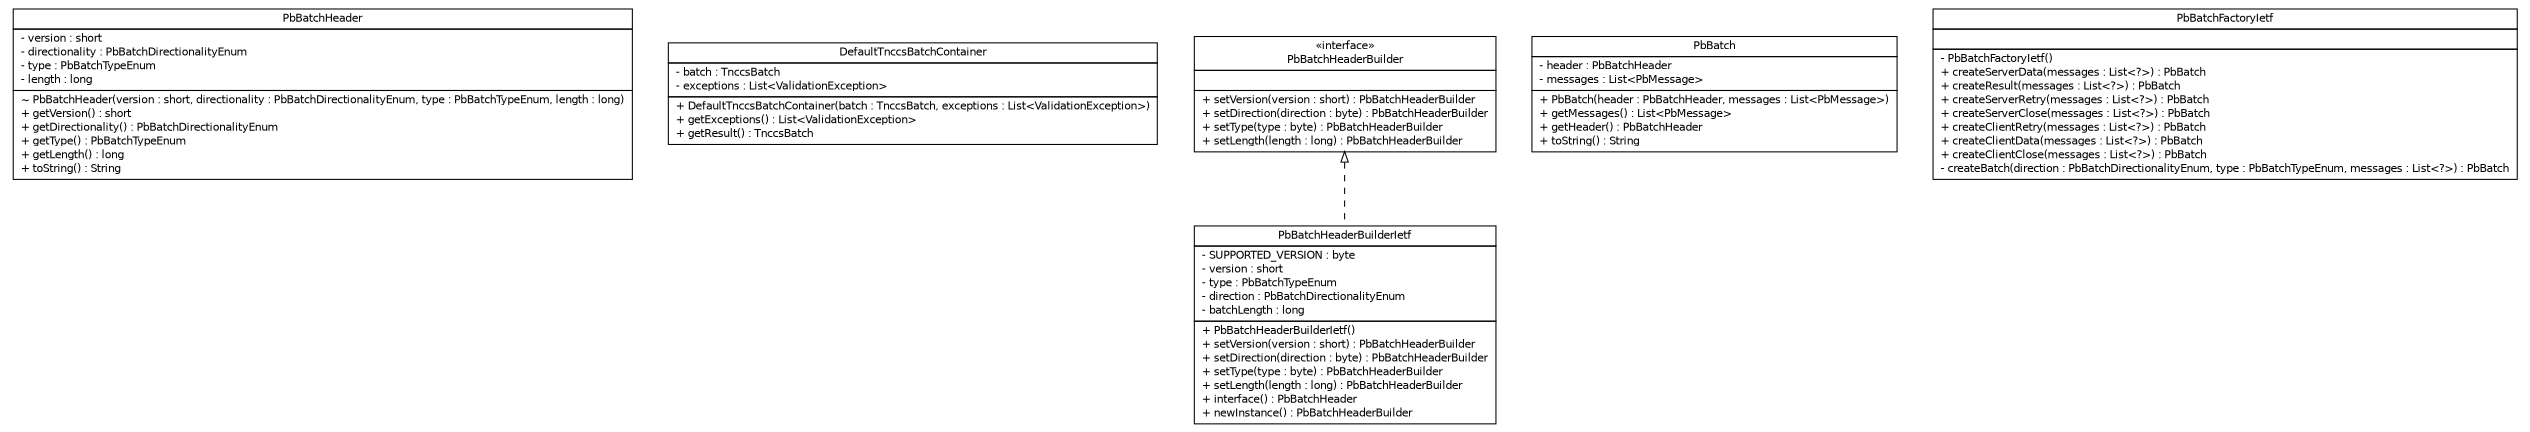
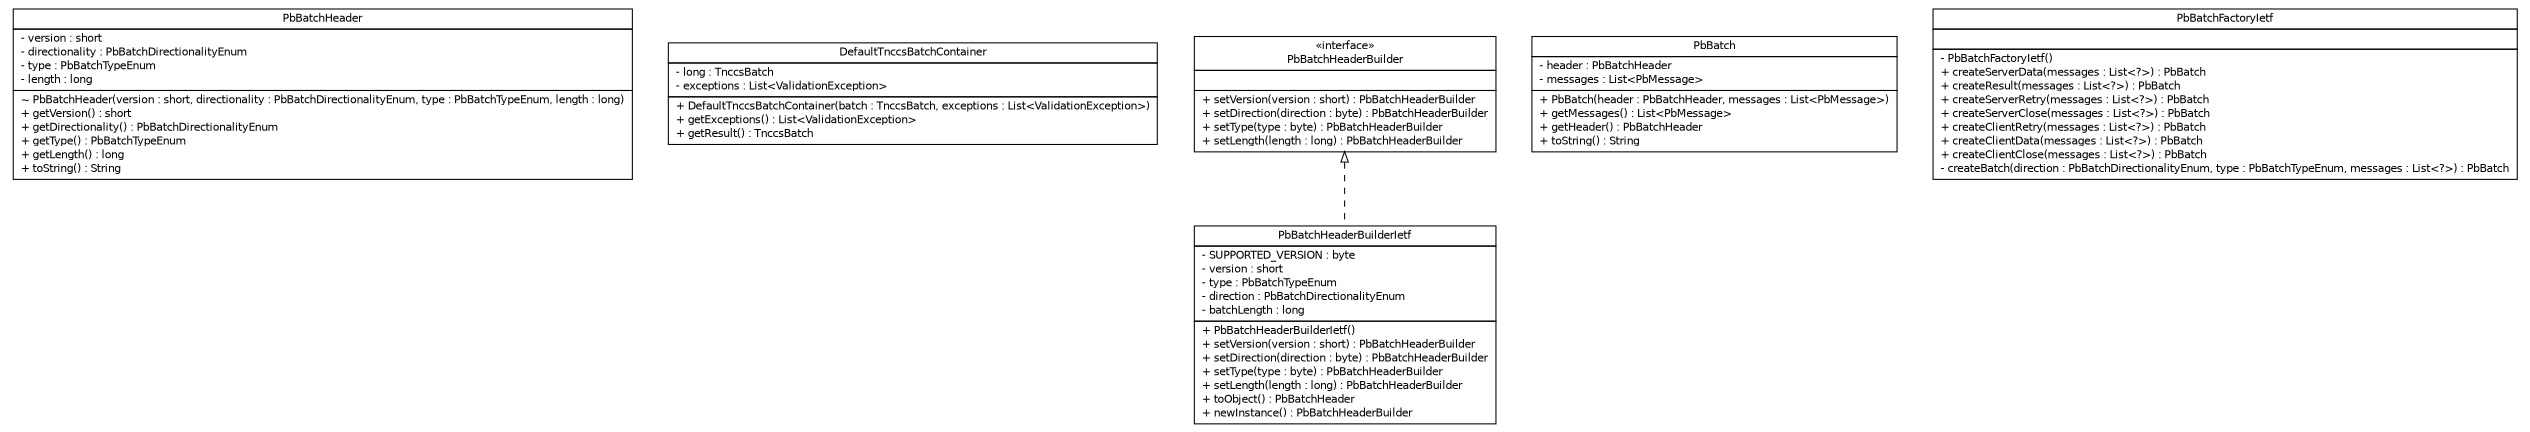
(728, 72) -> (725, 72)
(1280, 400) -> (1278, 400)
